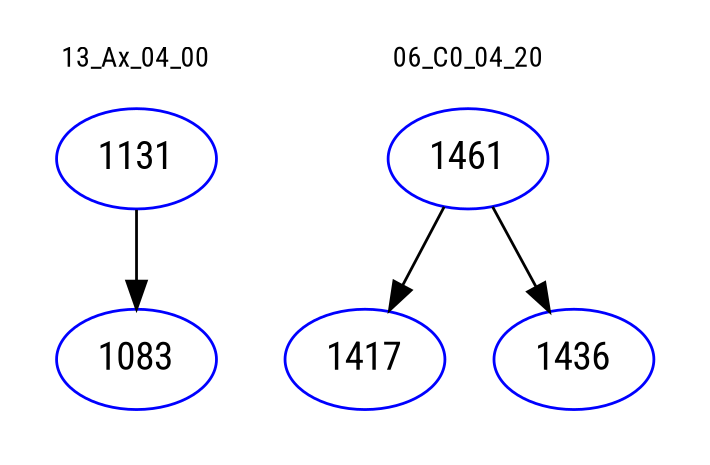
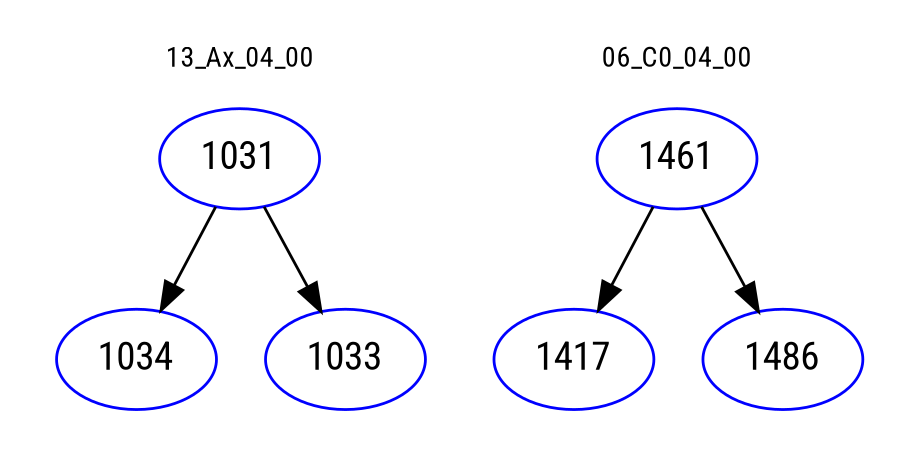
(469, 60) -> (678, 60)
(137, 159) -> (240, 159)
none -> (137, 359)
(137, 359) -> (345, 359)
(574, 359) -> (783, 359)
